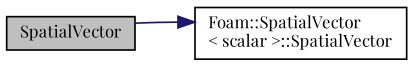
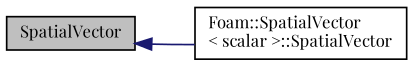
(156, 22) -> (173, 45)
